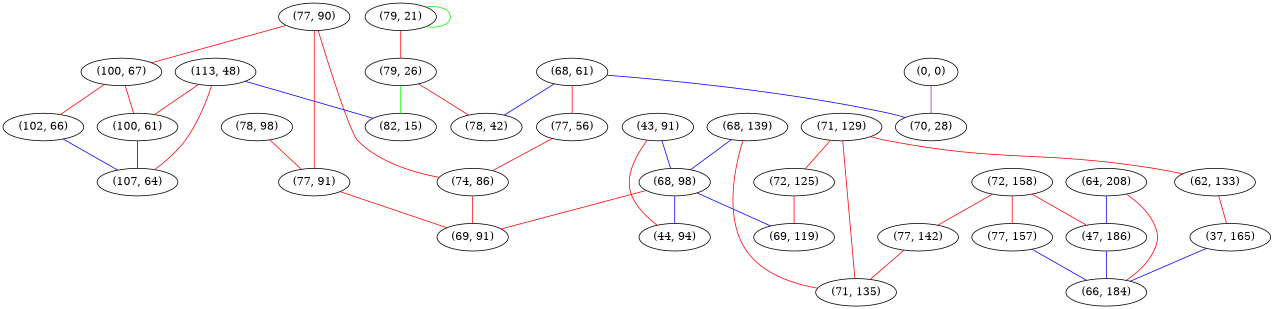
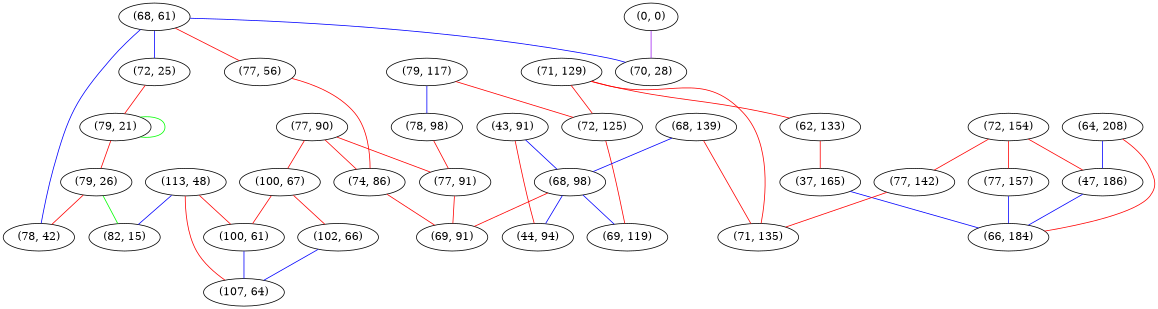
none -> (154, 72)
none -> (427, 72)
(1012, 182) -> (1008, 127)
